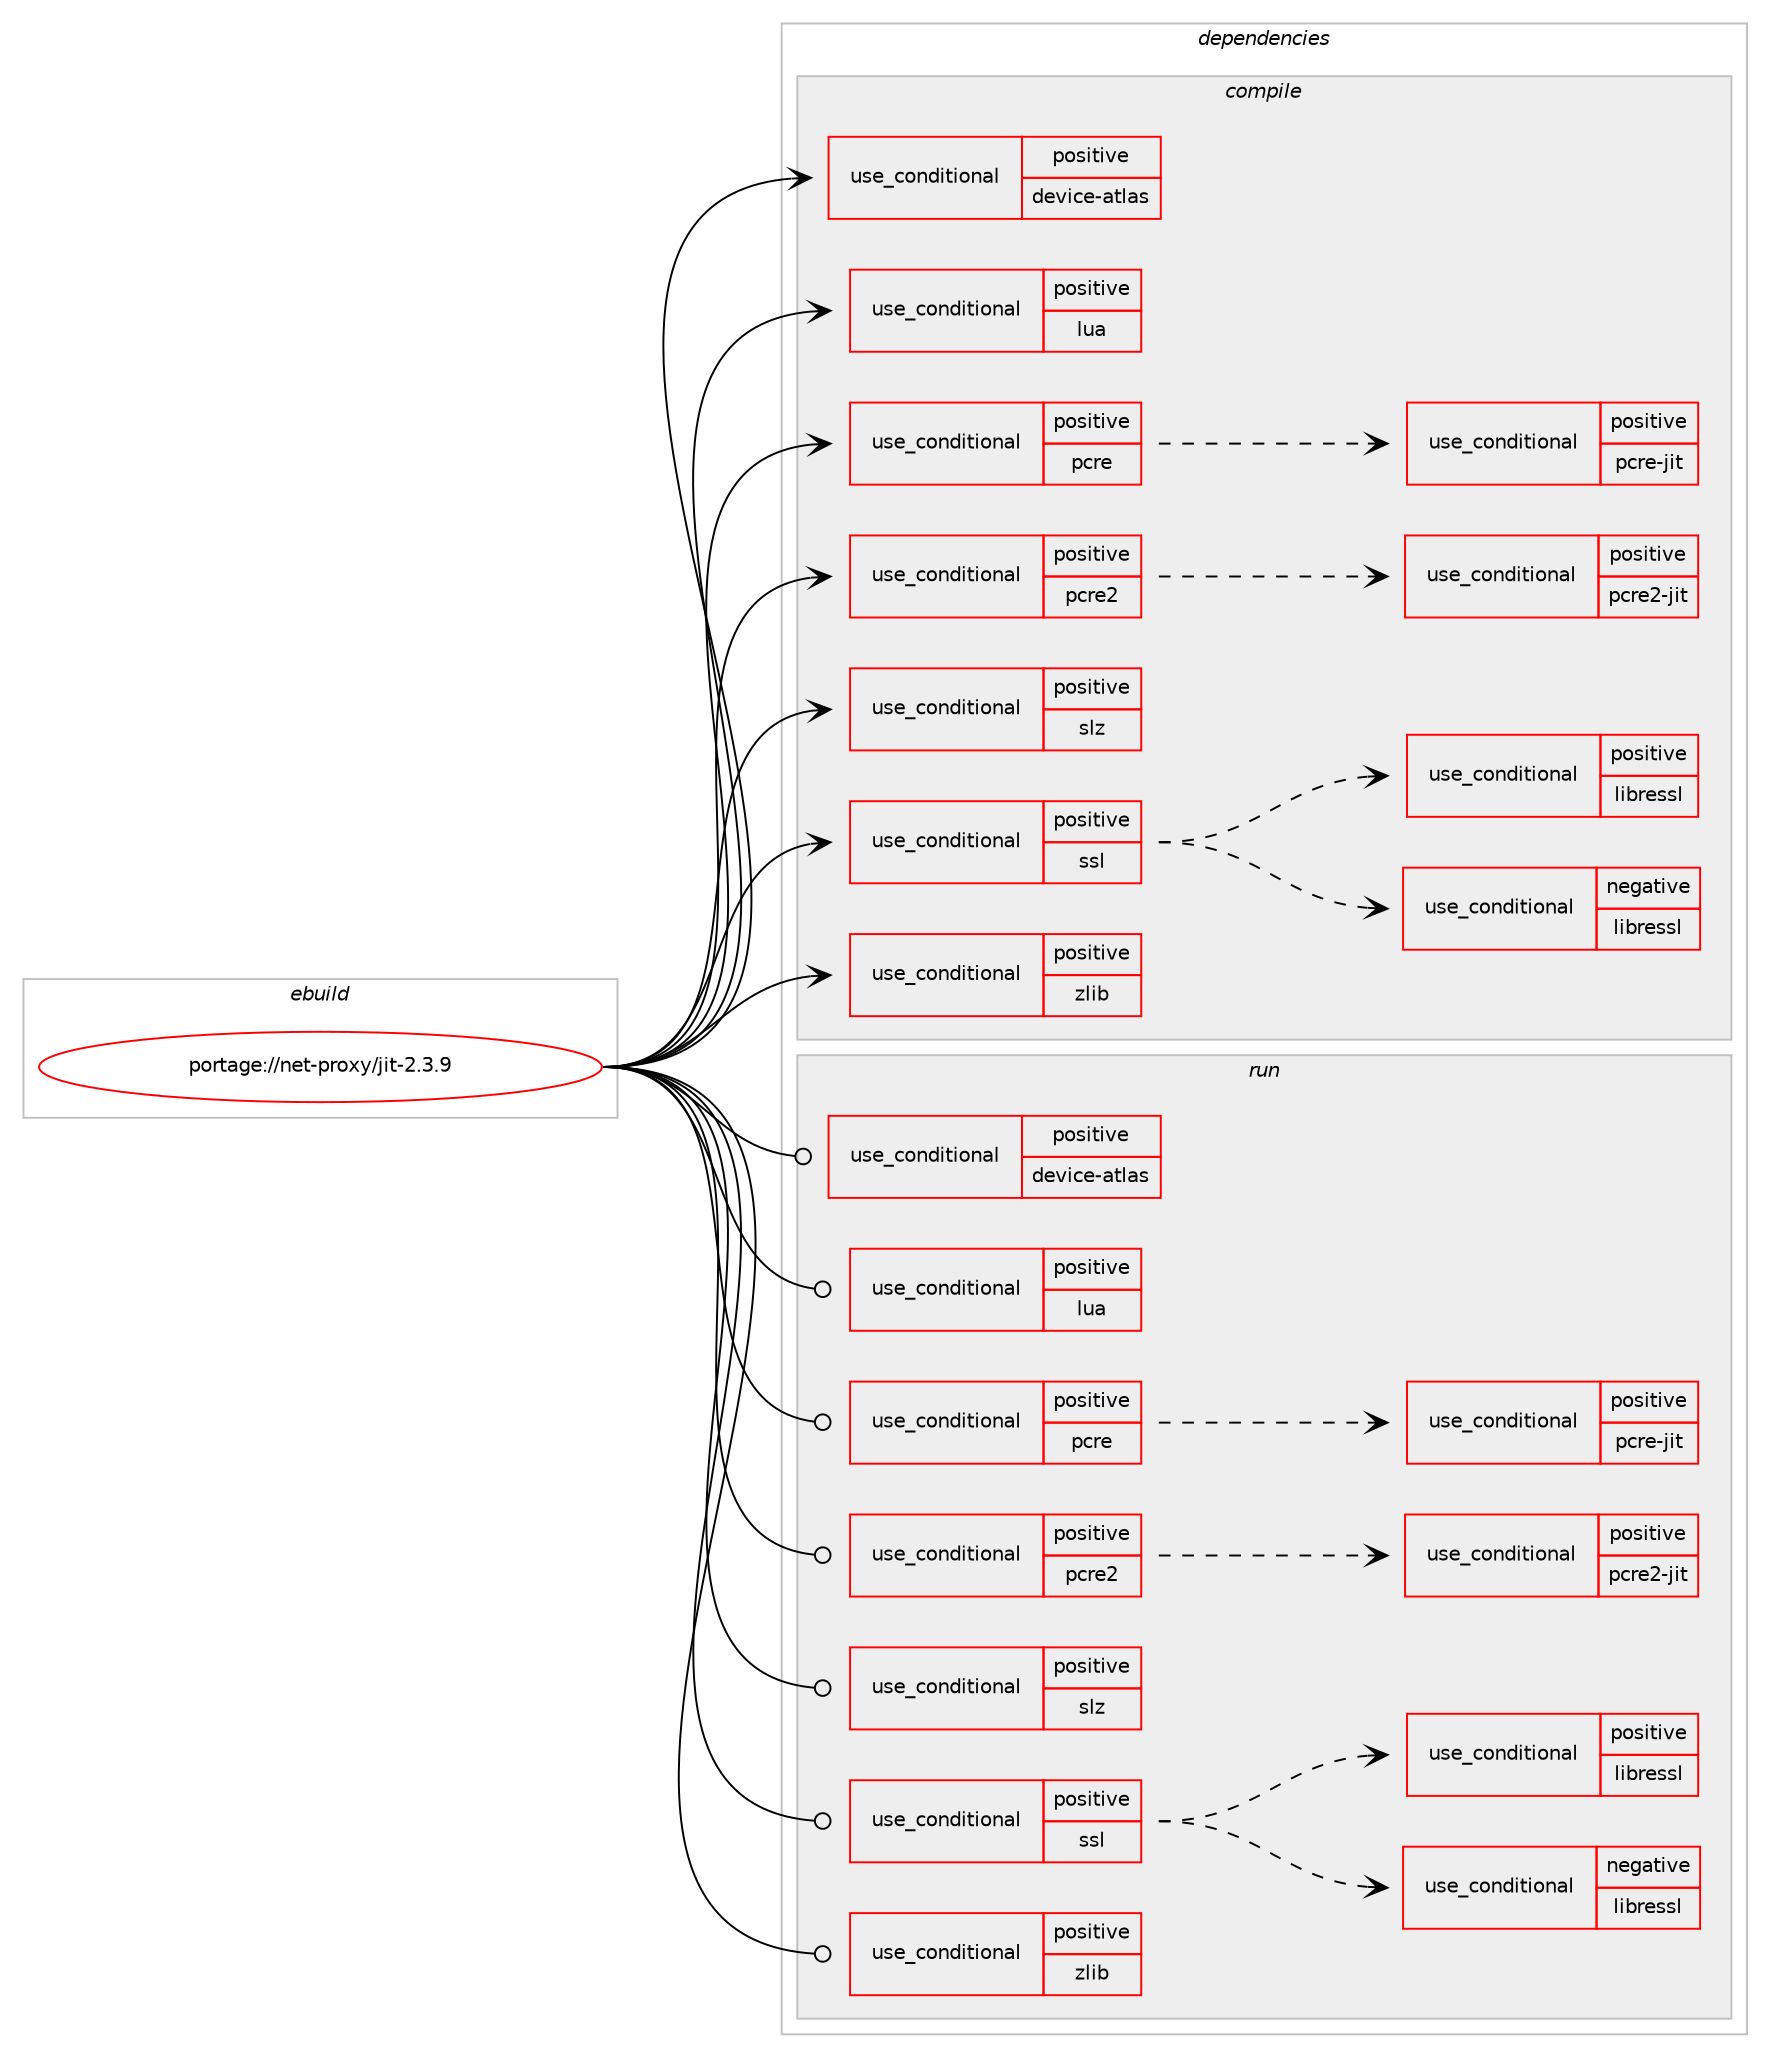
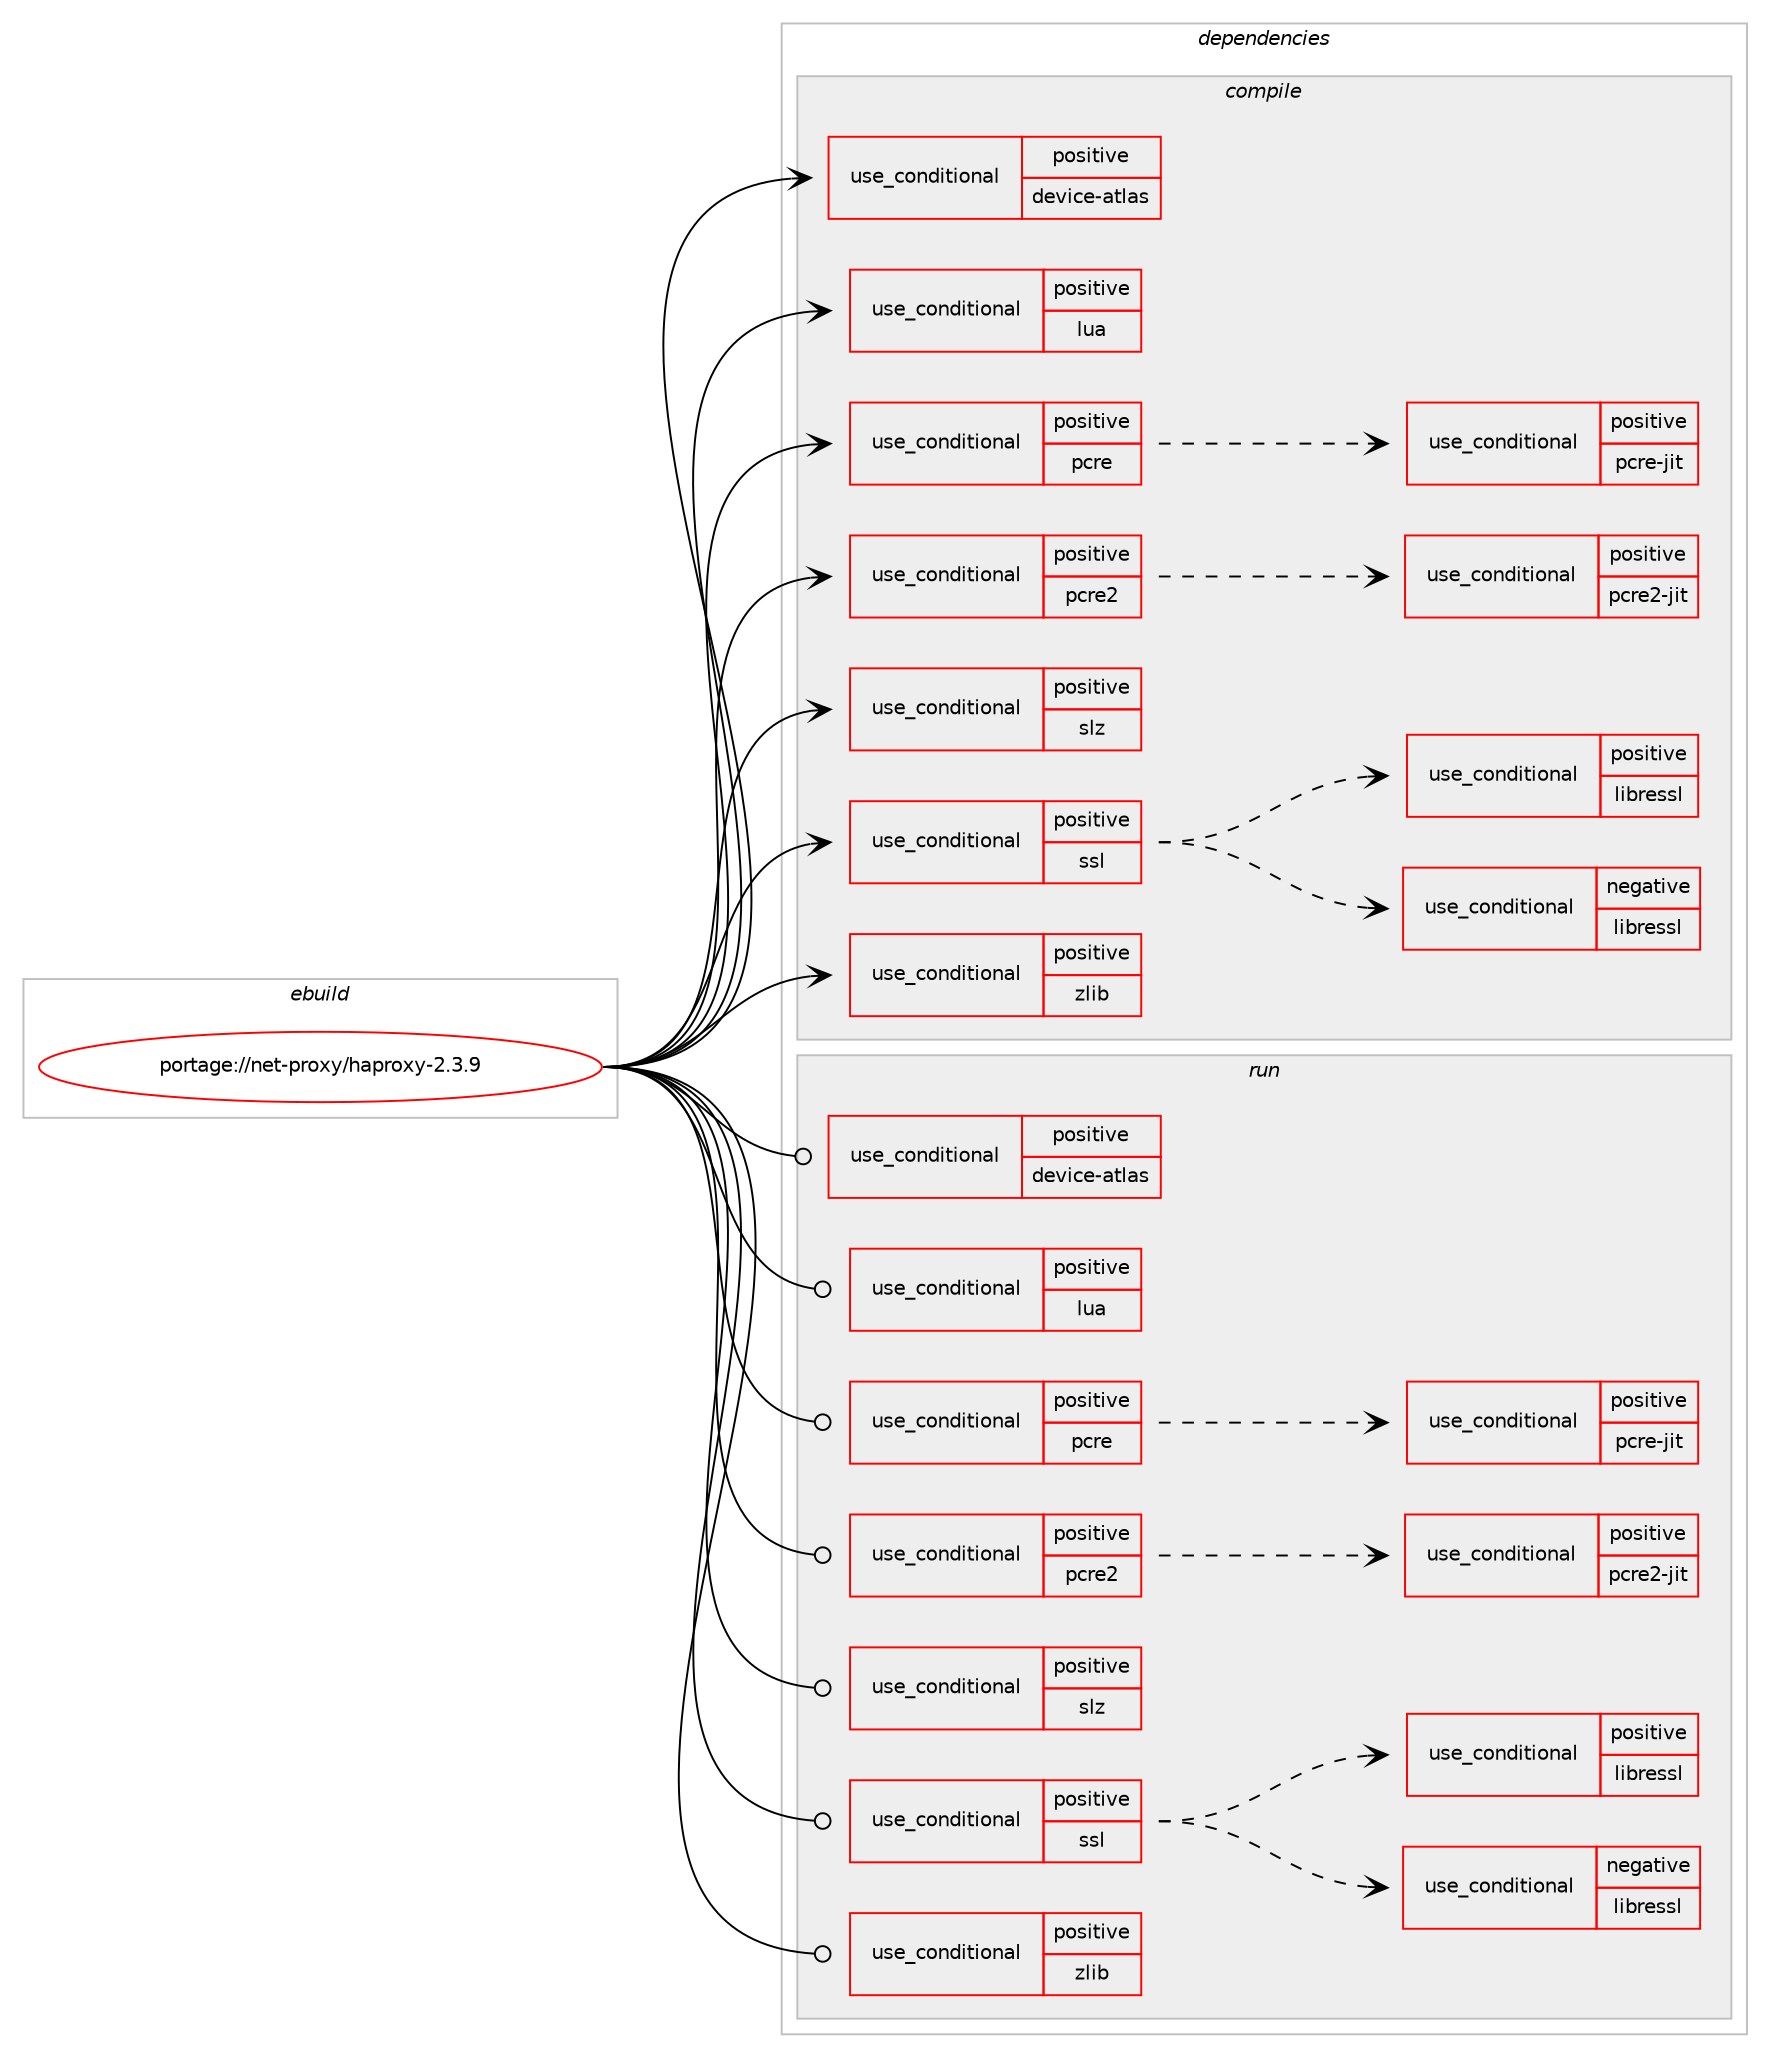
(320, 1067) -> (320, 1067)
